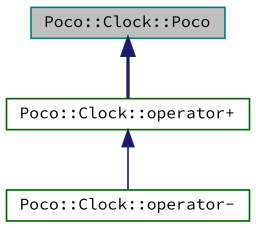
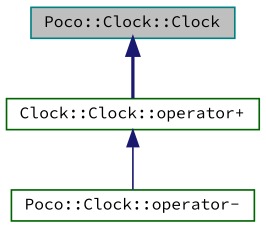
(128, 23) -> (133, 23)
(128, 114) -> (133, 114)
